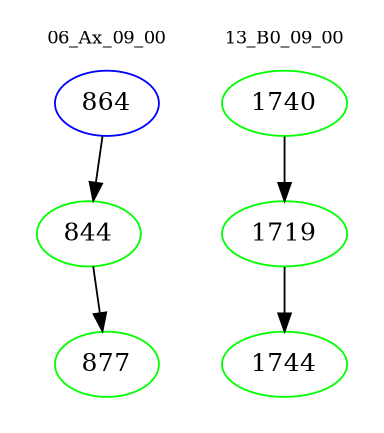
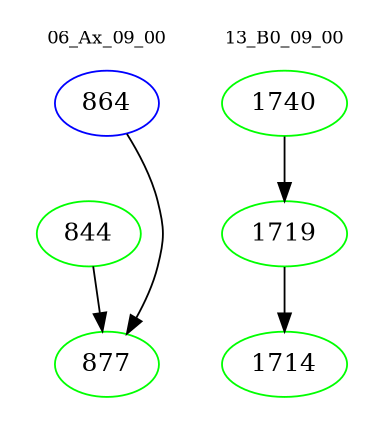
(99, 159) -> (162, 225)
(285, 364) -> (285, 364)
